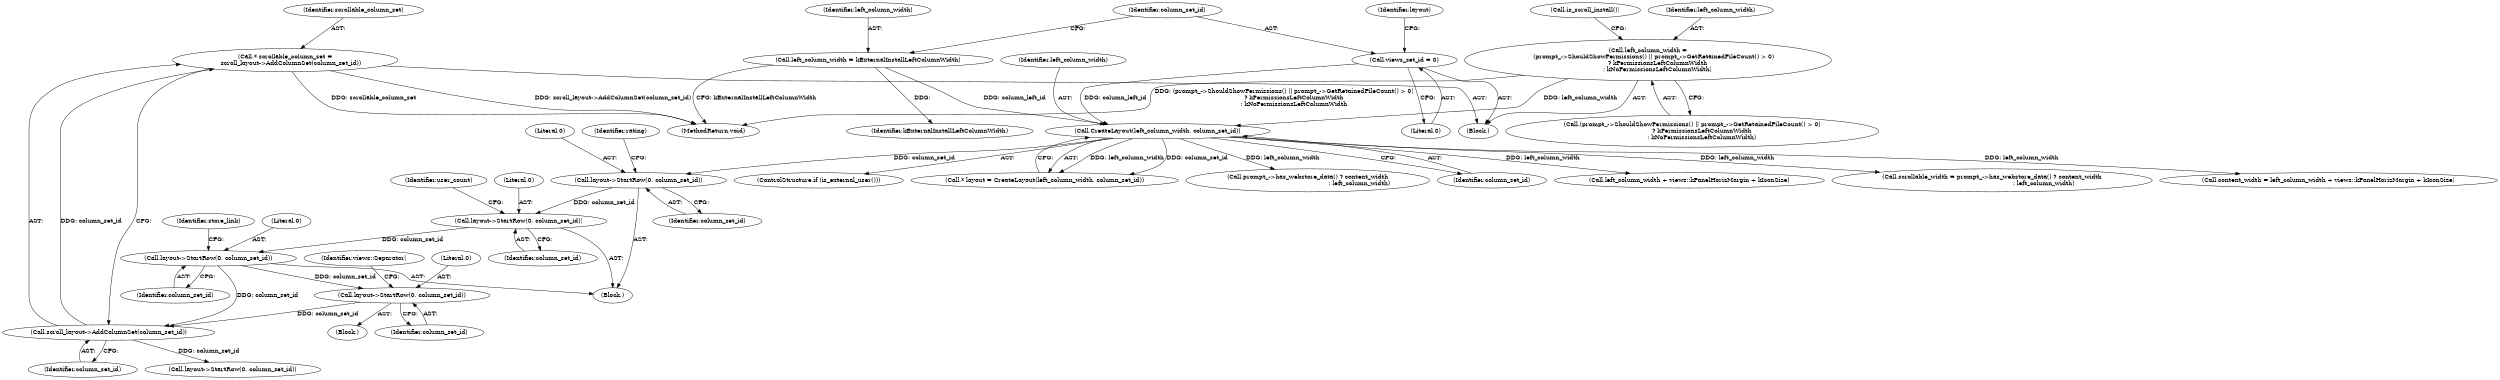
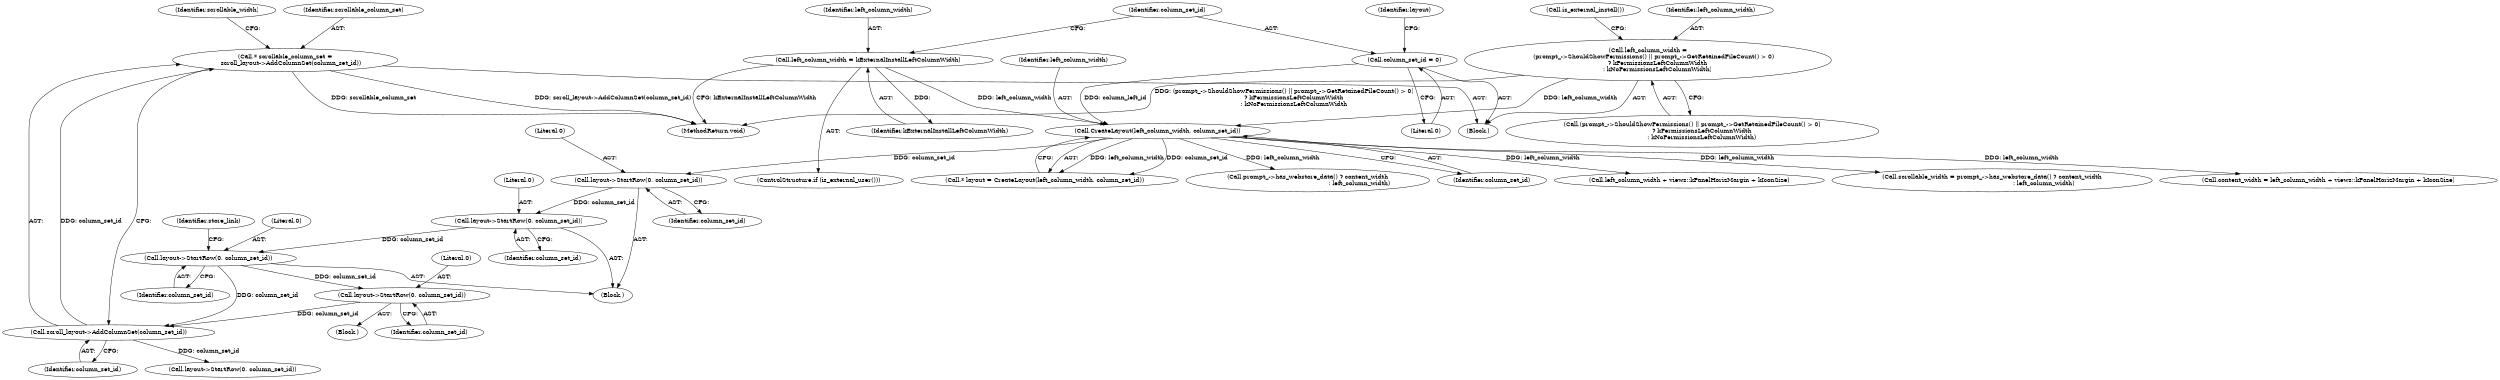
none -> (217, 10)
(1585, 10) -> (1585, 10)
(1405, 60) -> (1405, 60)
(1015, 98) -> (1015, 98)
none -> (877, 105)
(621, 131) -> none
(991, 156) -> (828, 111)
(439, 180) -> none
(364, 258) -> none
